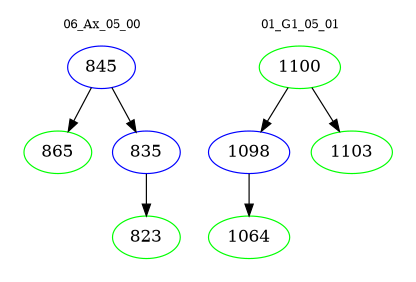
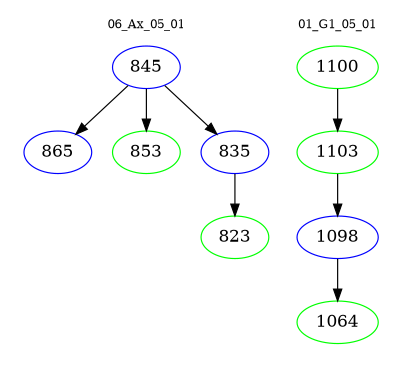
(102, 25) -> (146, 25)
(278, 104) -> (338, 189)
(58, 152) -> (58, 152)
none -> (146, 152)
